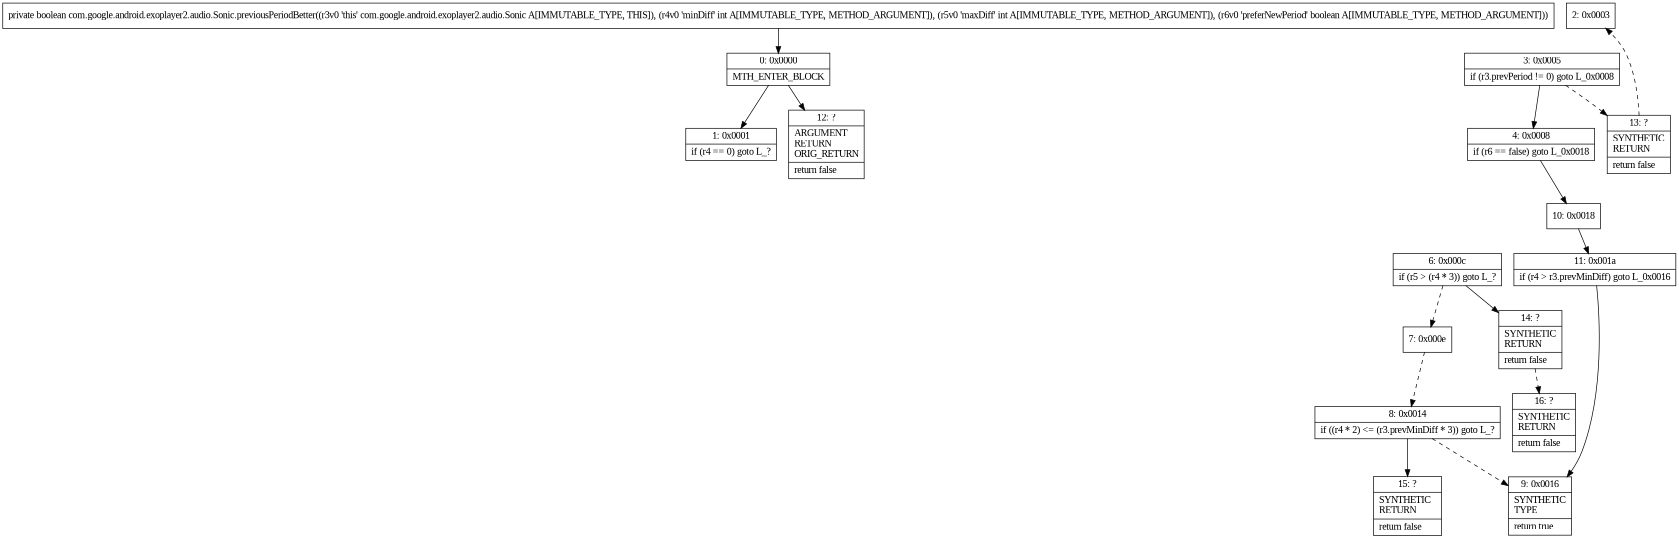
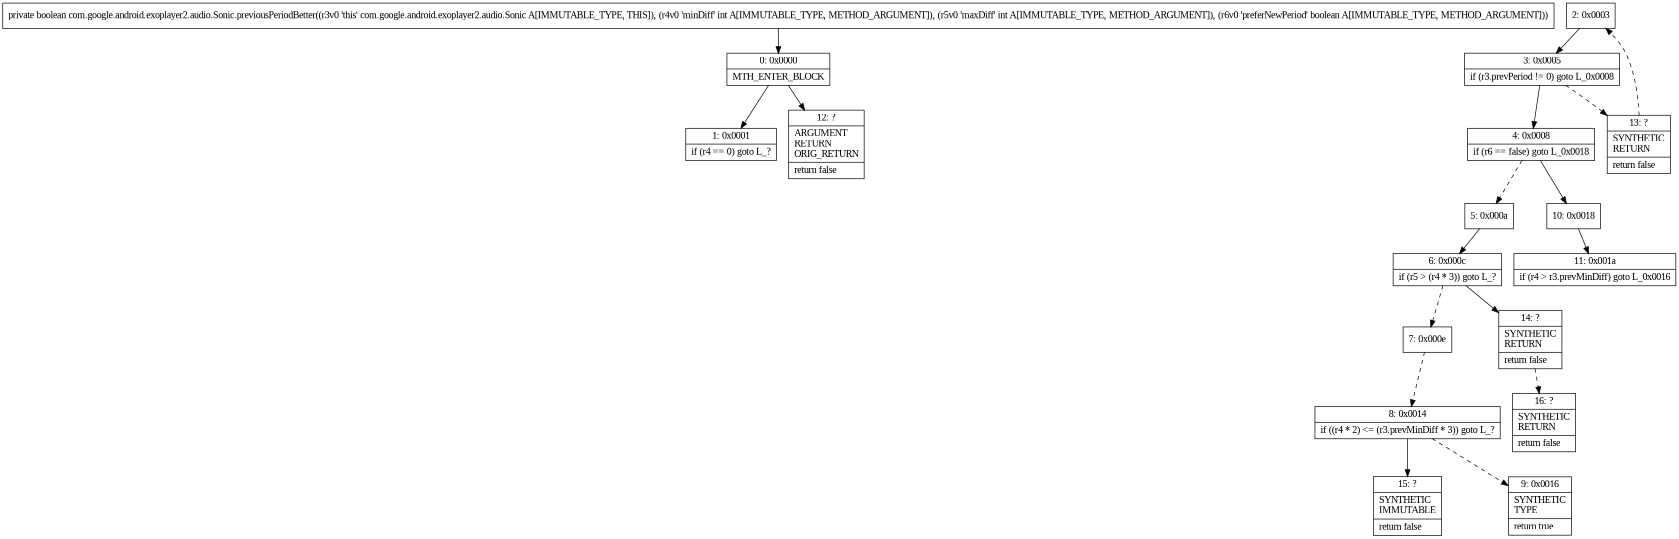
none -> (1570, 38)
none -> (1489, 216)
(1597, 381) -> none
(1398, 510) -> (1408, 510)
